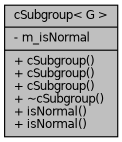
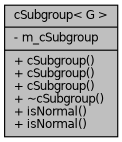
(53, 38) -> (56, 38)
